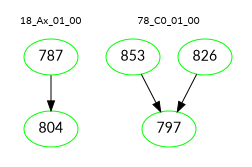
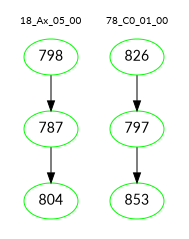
(51, 22) -> (51, 22)
none -> (51, 57)
(149, 89) -> (137, 160)
